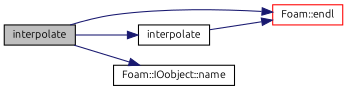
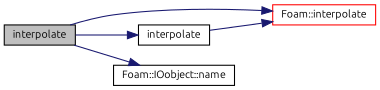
(308, 15) -> (324, 15)
